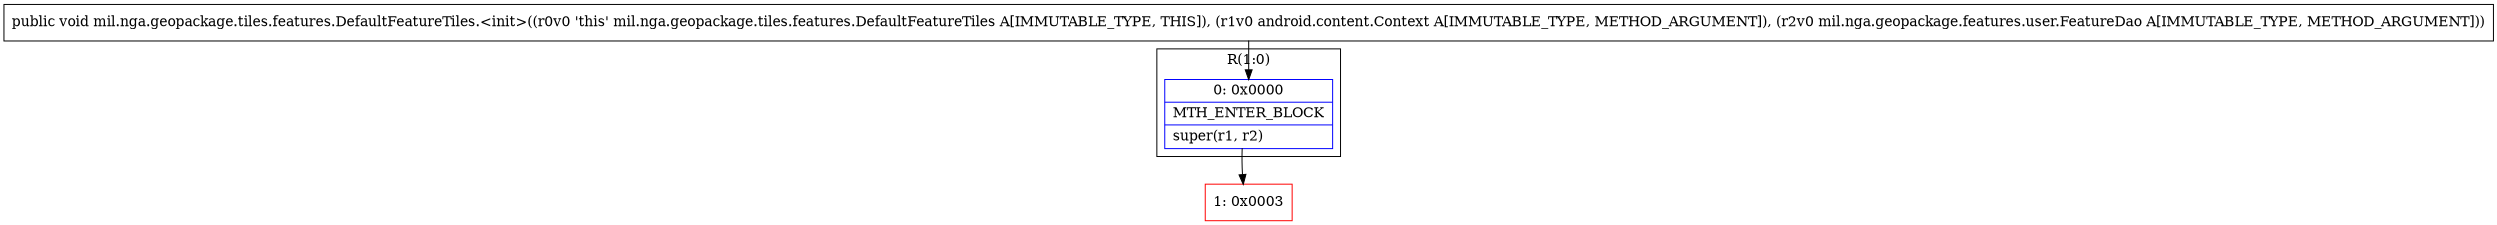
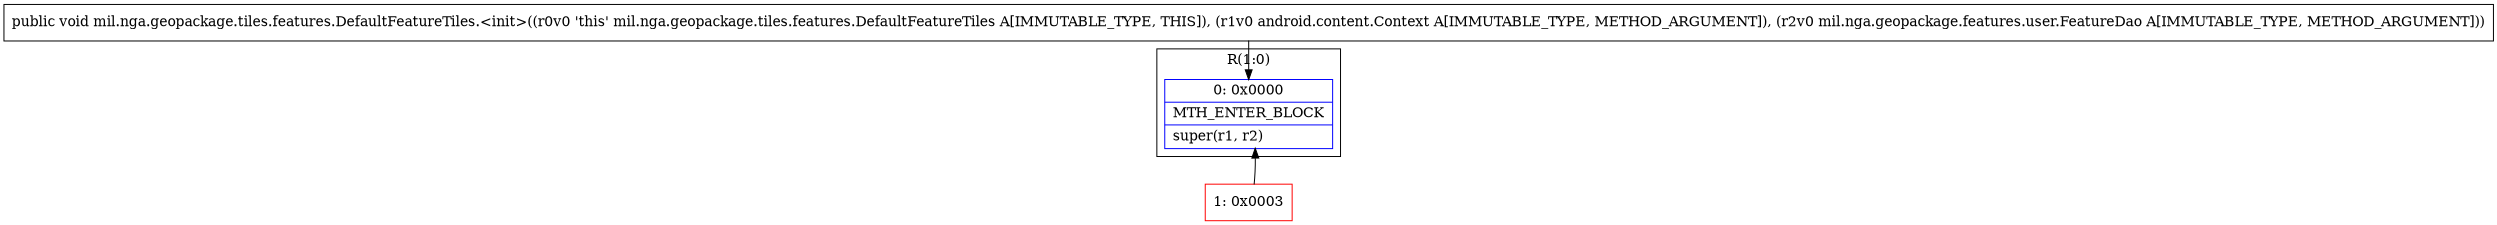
(1242, 163) -> (1255, 171)
